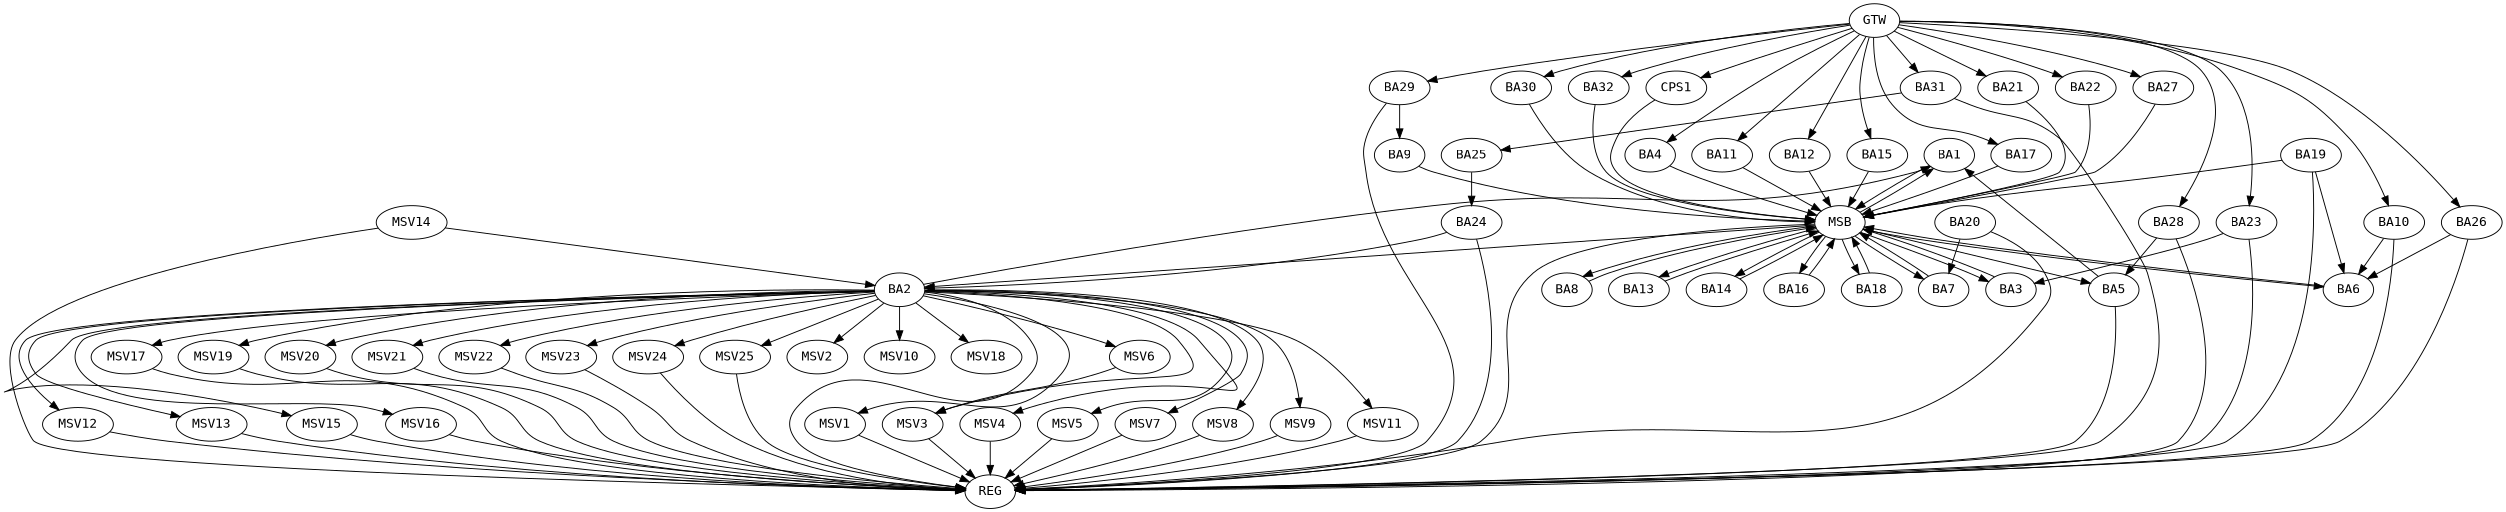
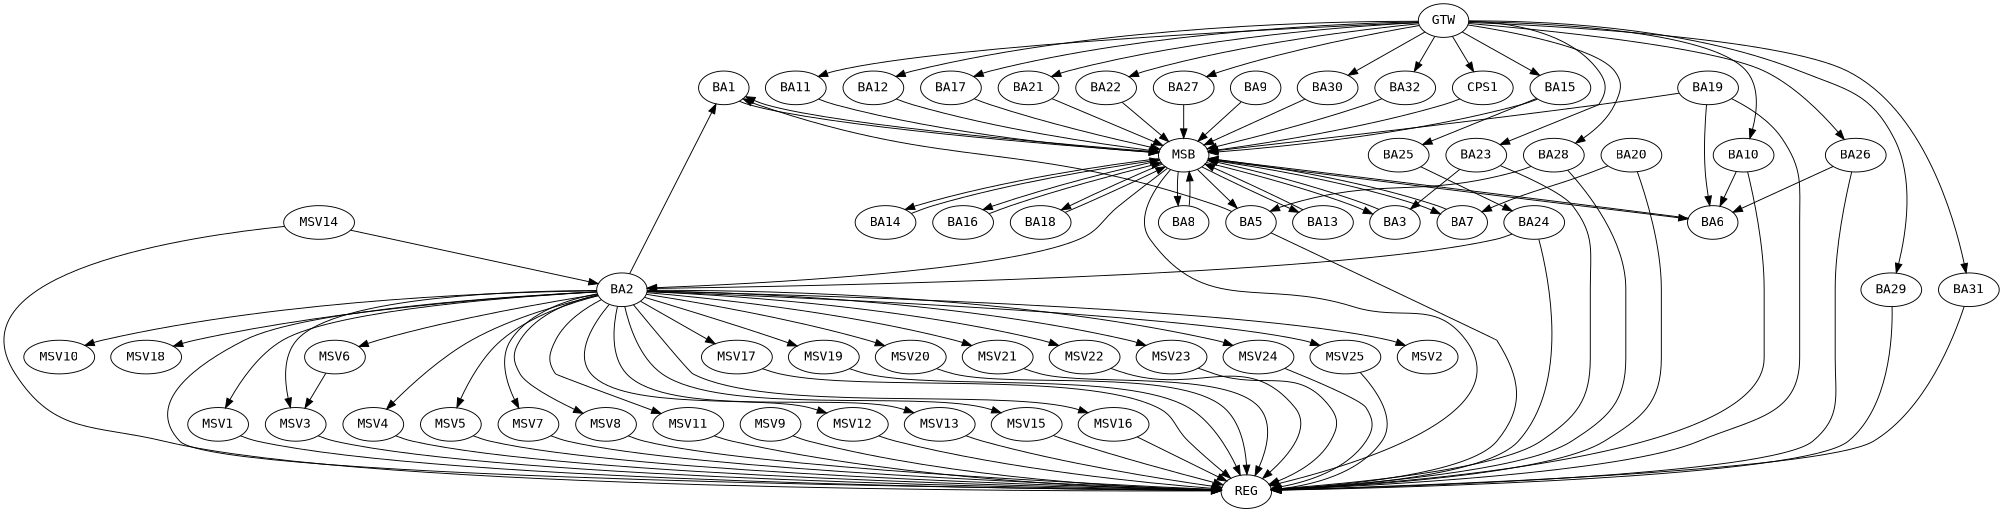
(1400, 117) -> none
(1716, 119) -> (1463, 128)
(1650, 155) -> none
(1134, 302) -> none
